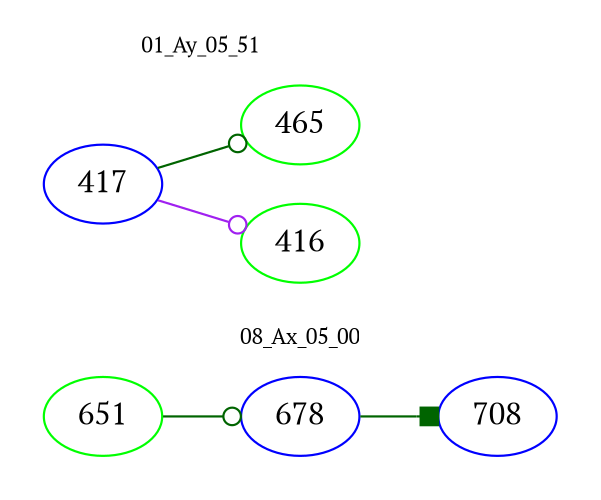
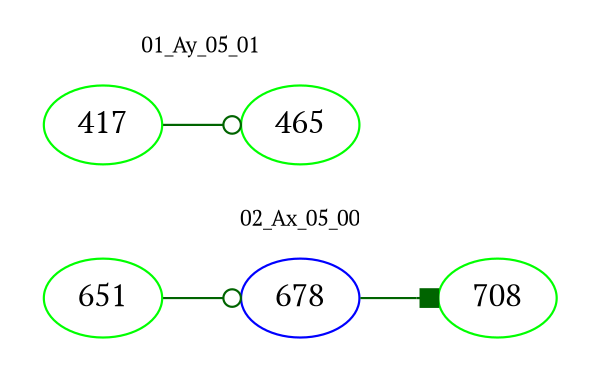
(202, 47) -> (202, 47)
(103, 184) -> (103, 125)
(300, 243) -> none
(300, 339) -> (300, 220)
(498, 416) -> (498, 298)
